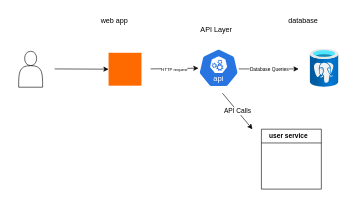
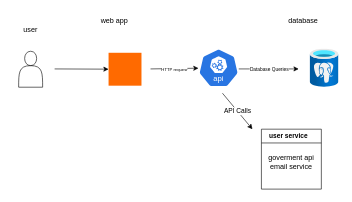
none -> (30, 30)
(216, 30) -> none
none -> (291, 162)
